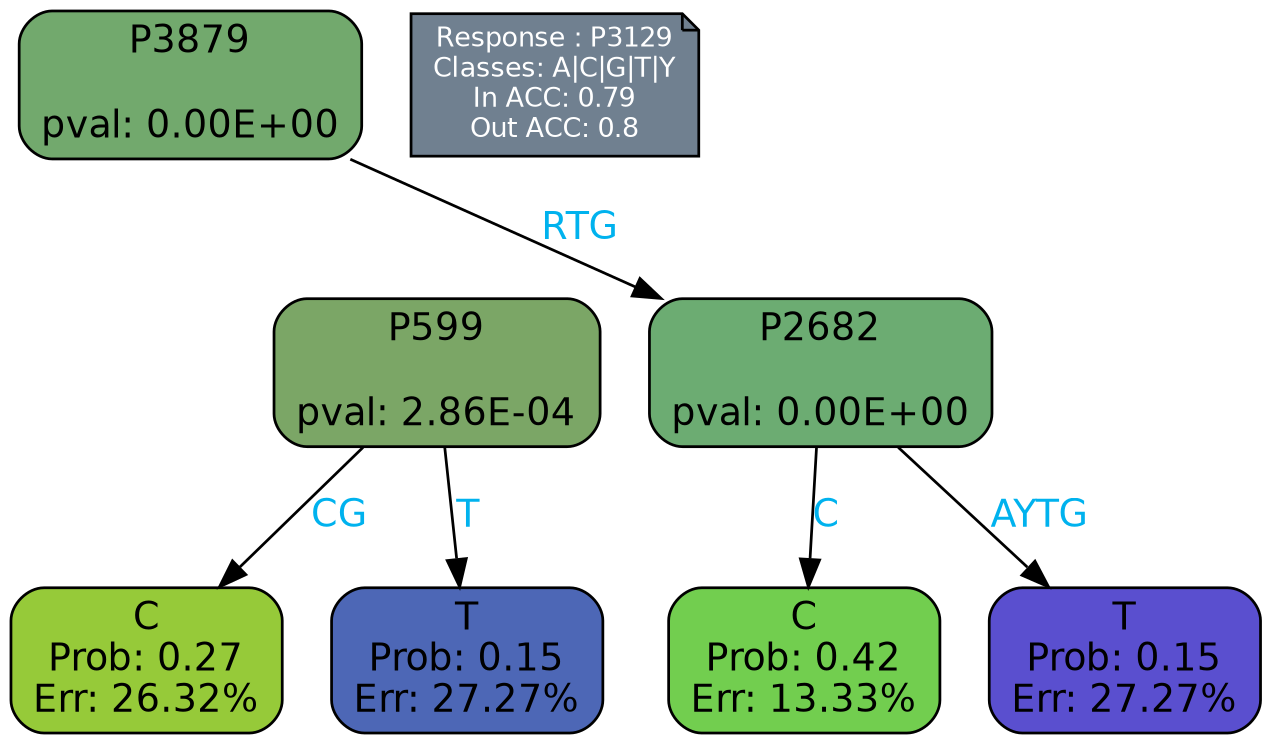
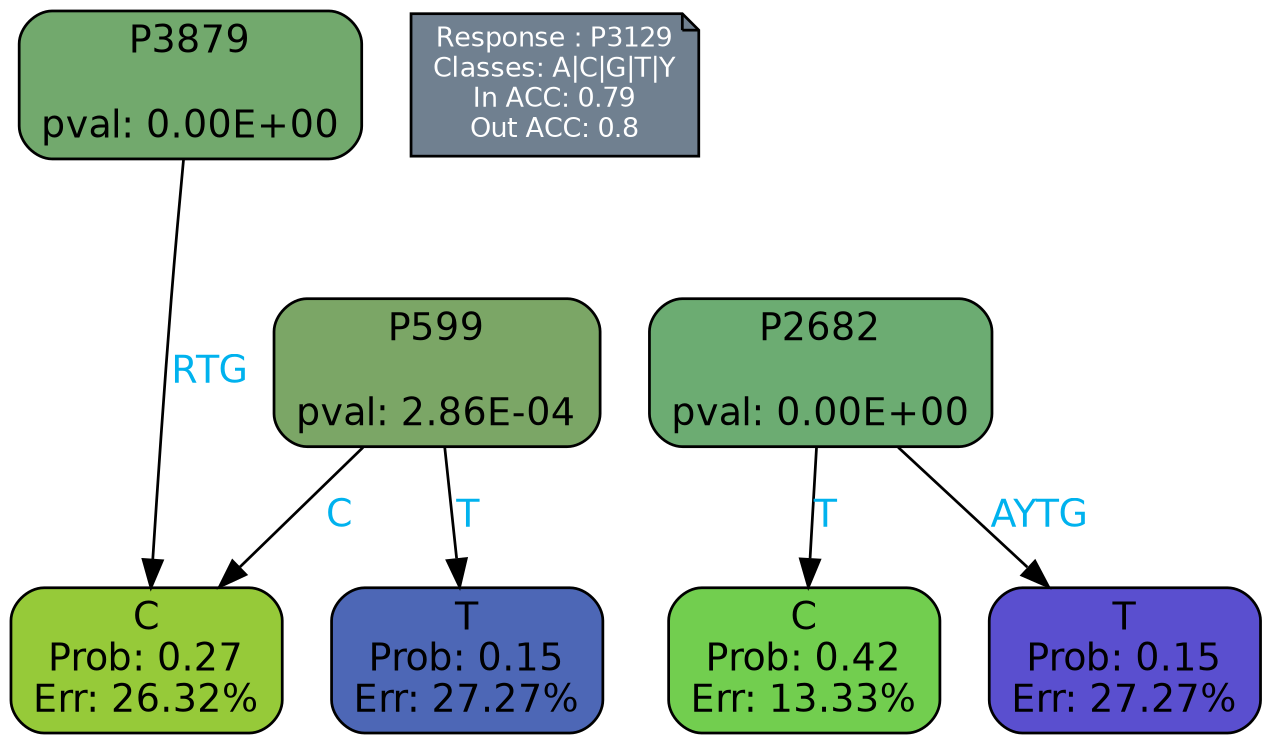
(493, 223) -> (167, 359)
(340, 517) -> (340, 517)
(826, 517) -> (826, 517)
